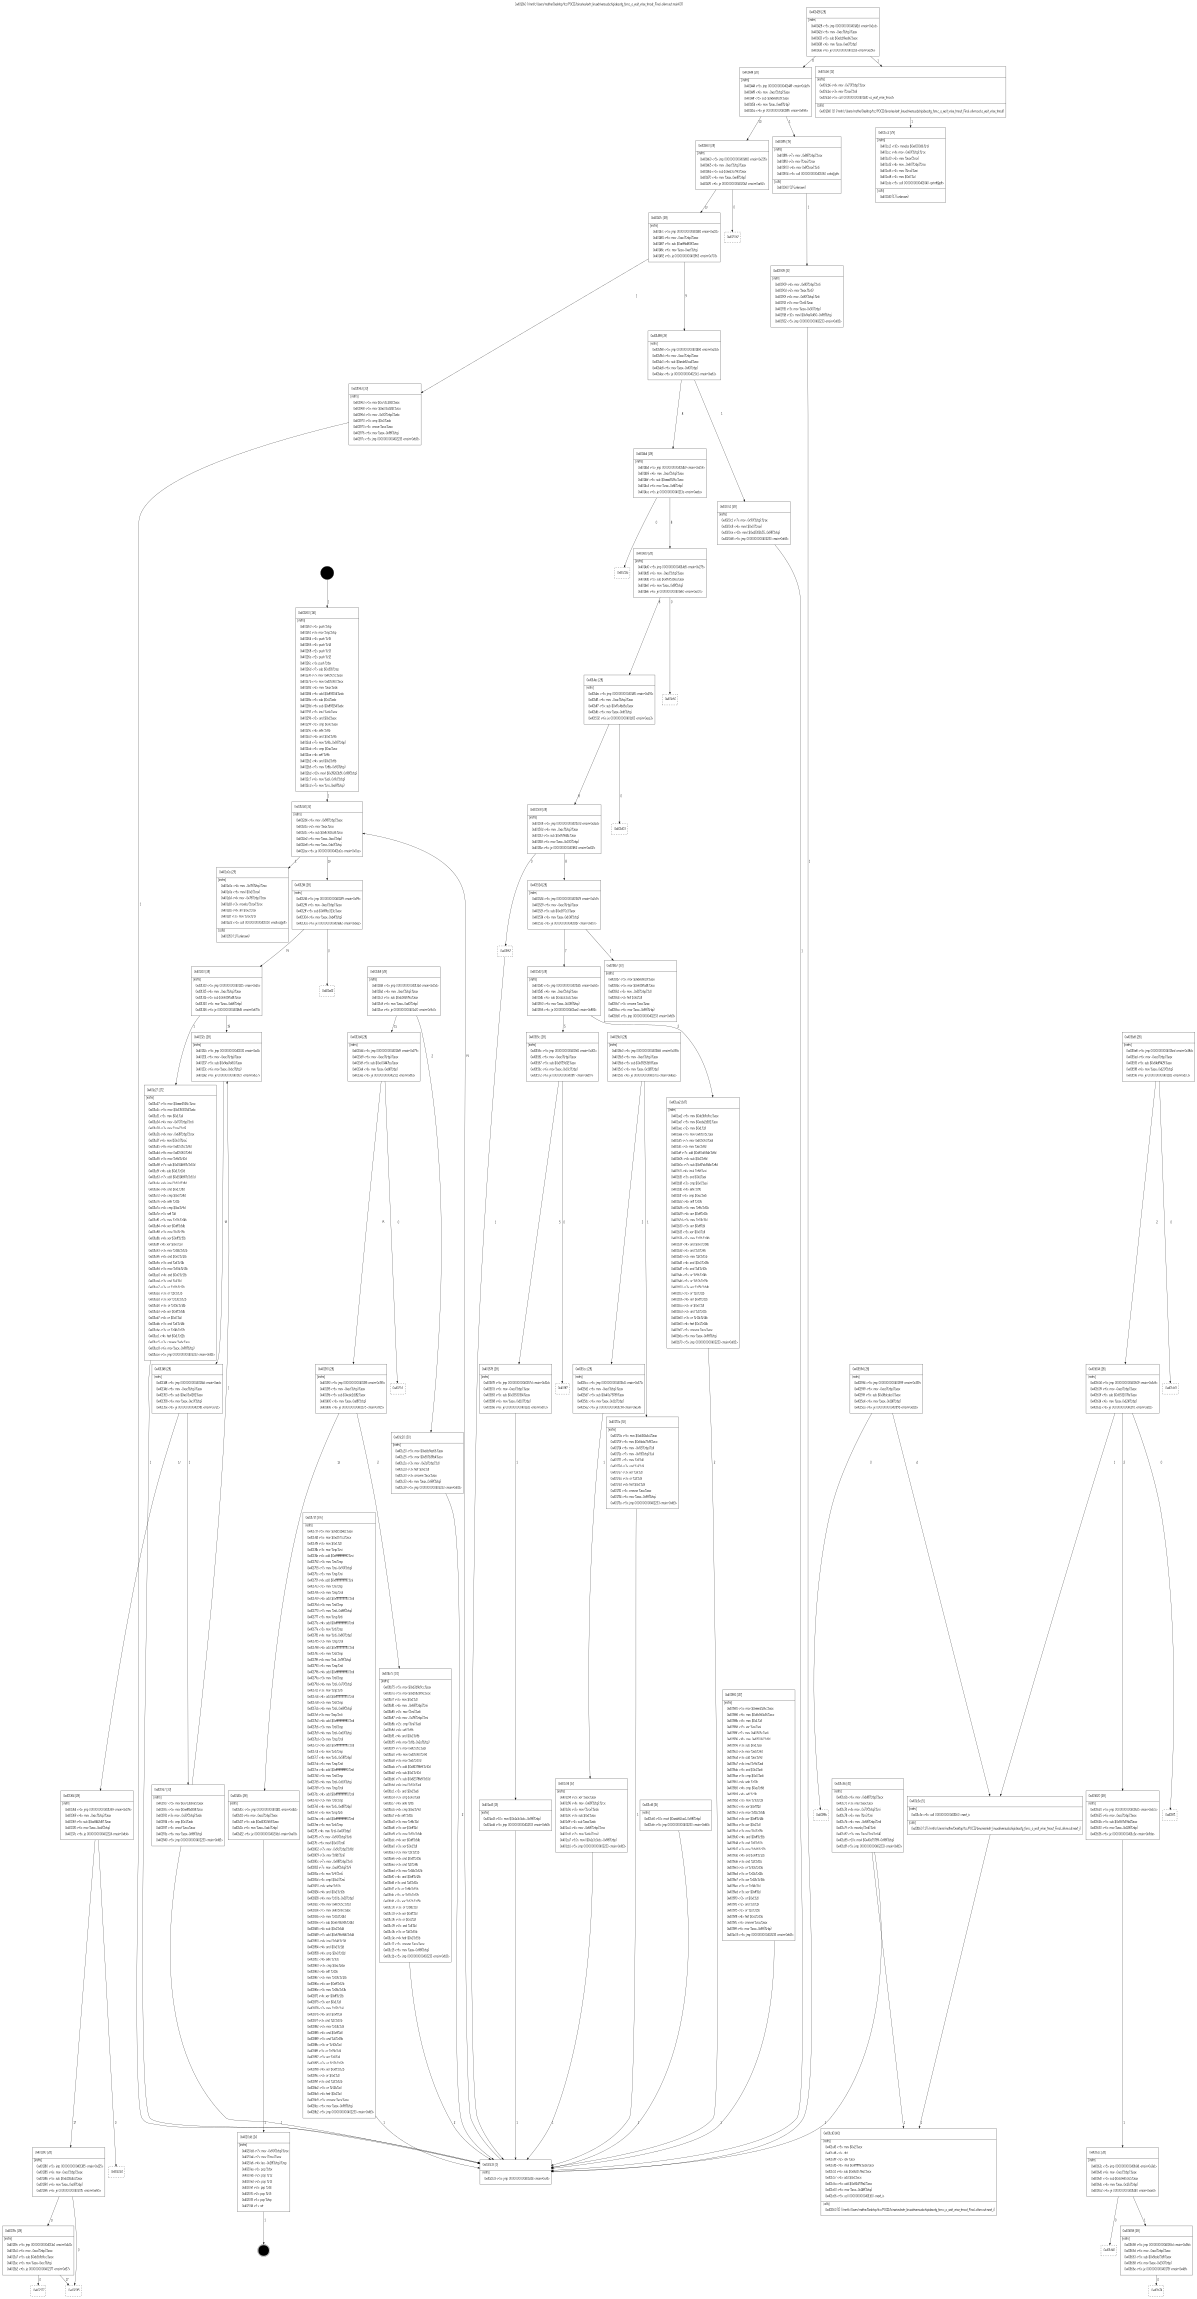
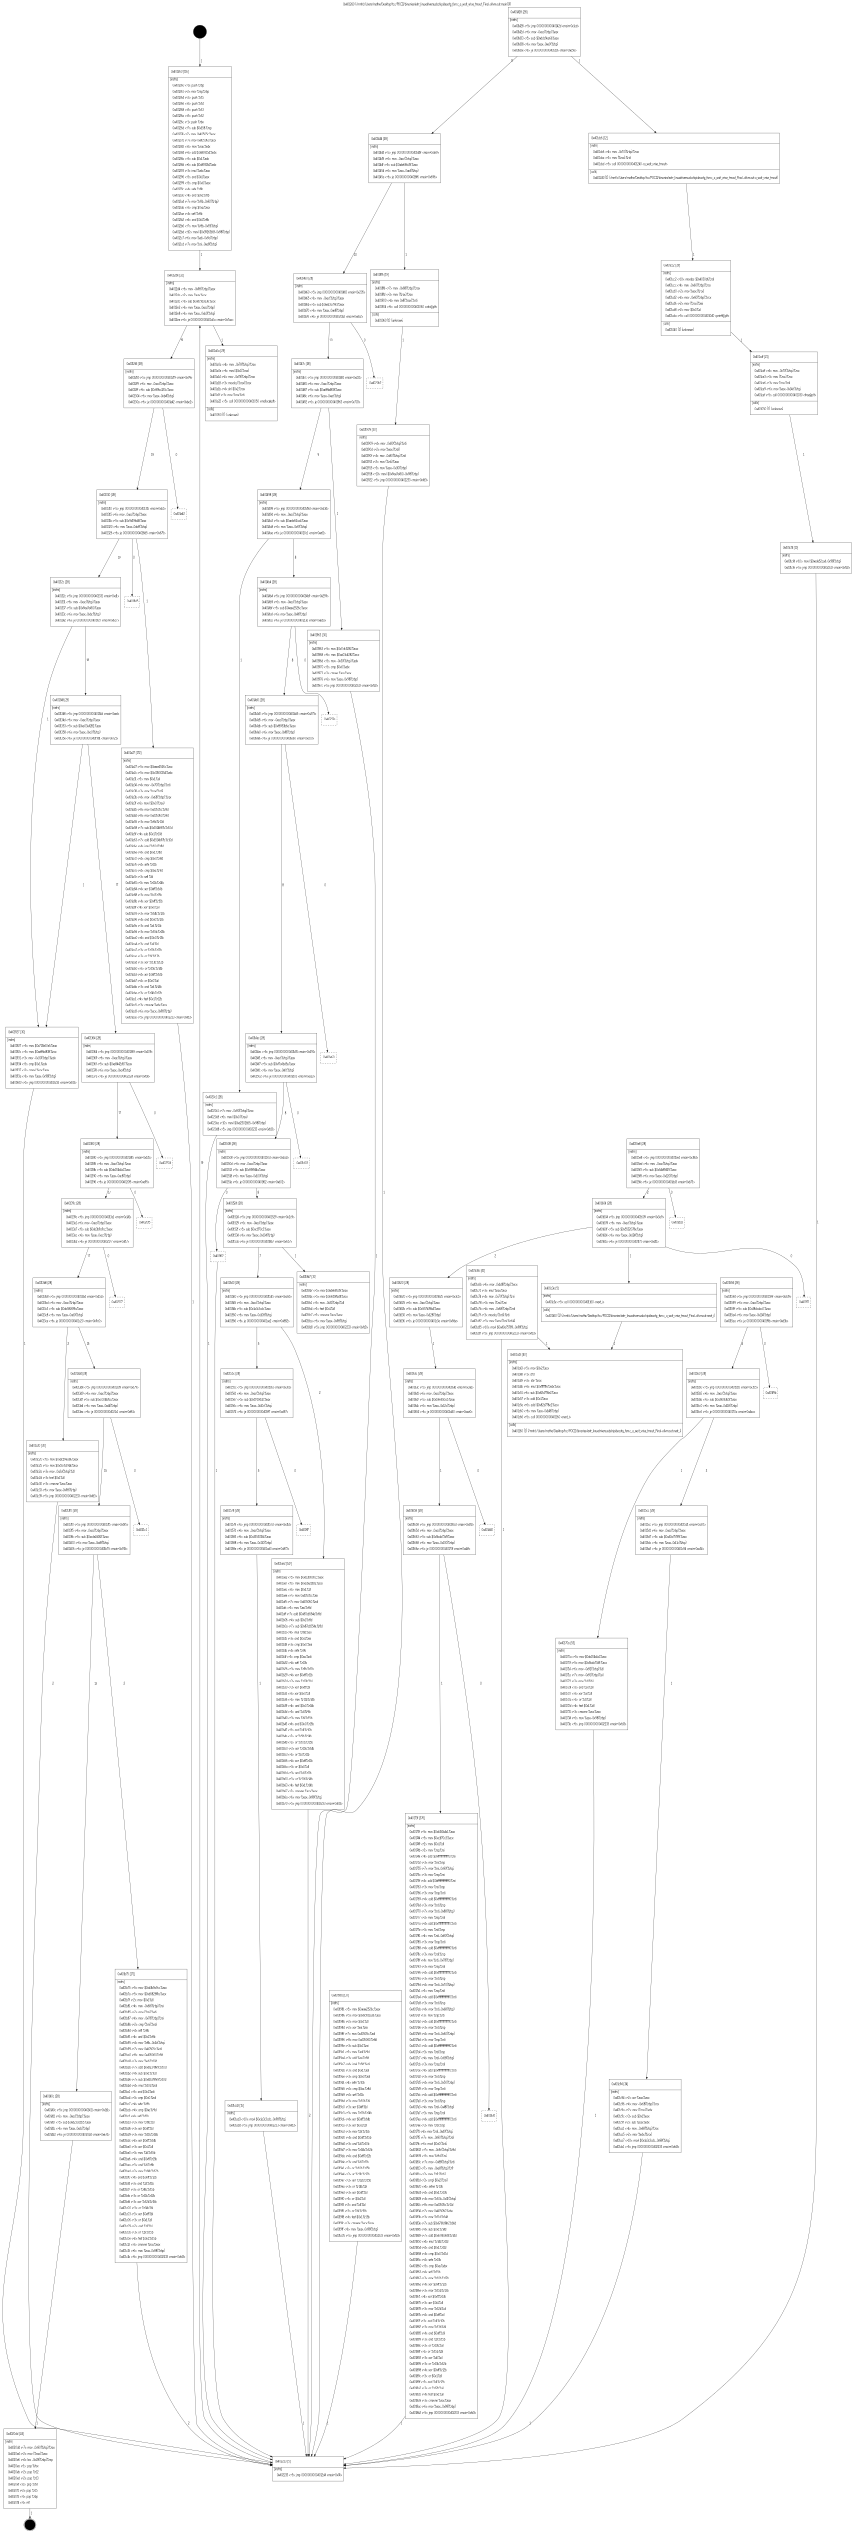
none -> (784, 383)
none -> (132, 602)
(224, 1435) -> (32, 823)
(941, 1604) -> (740, 1347)
none -> (440, 1683)
(64, 2279) -> (84, 1262)
